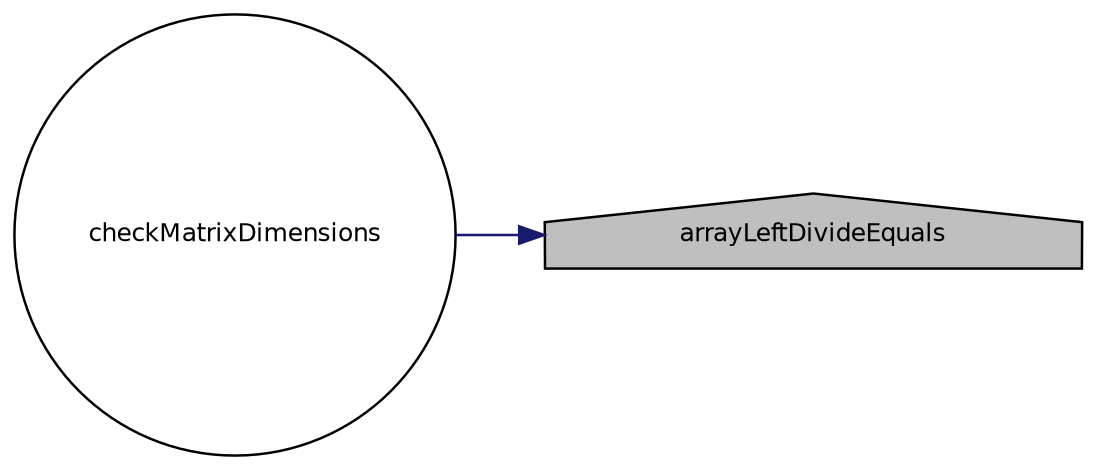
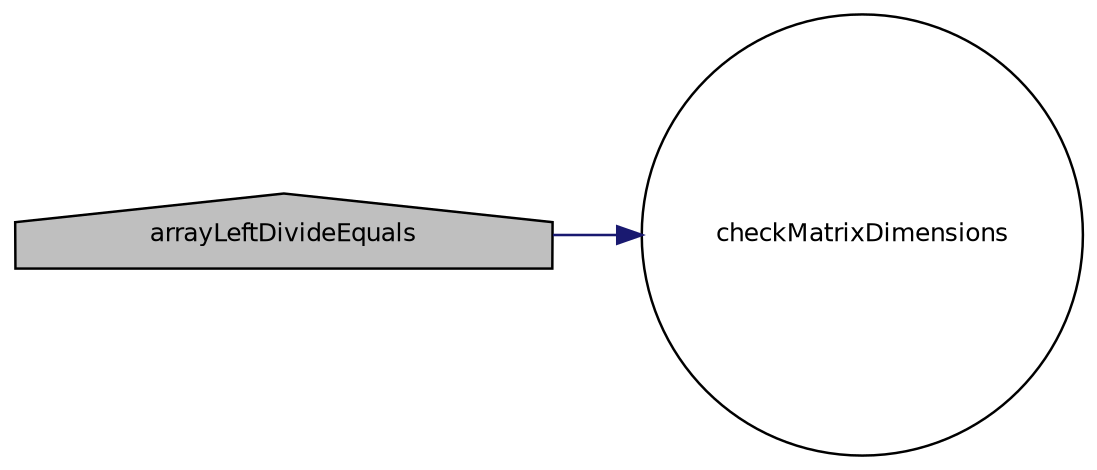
(488, 235) -> (585, 235)
